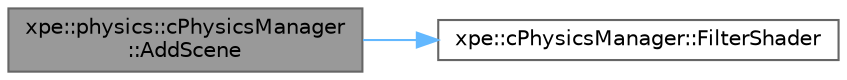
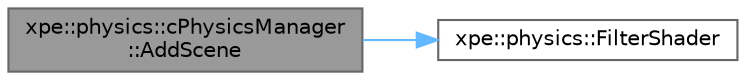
(638, 40) -> (588, 40)
